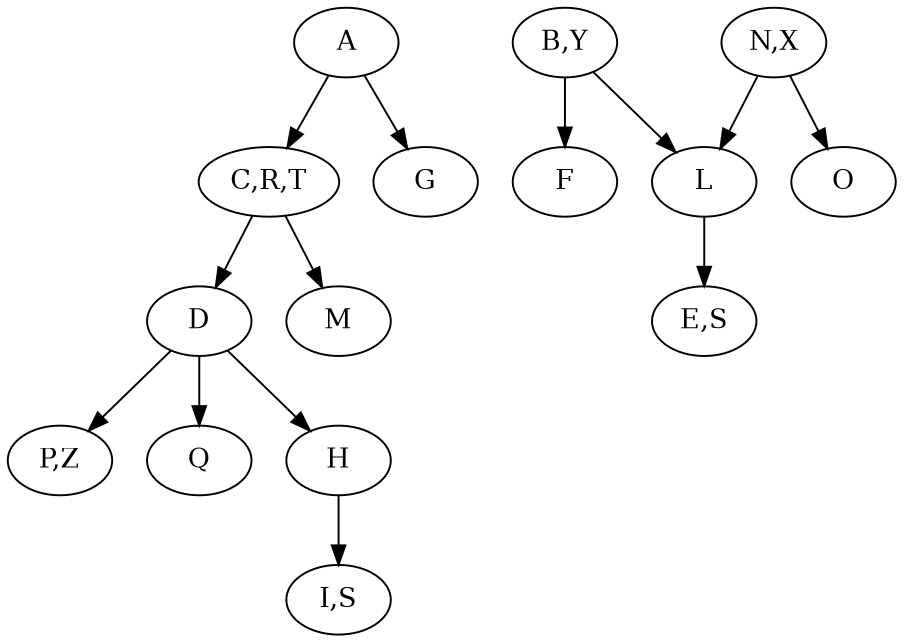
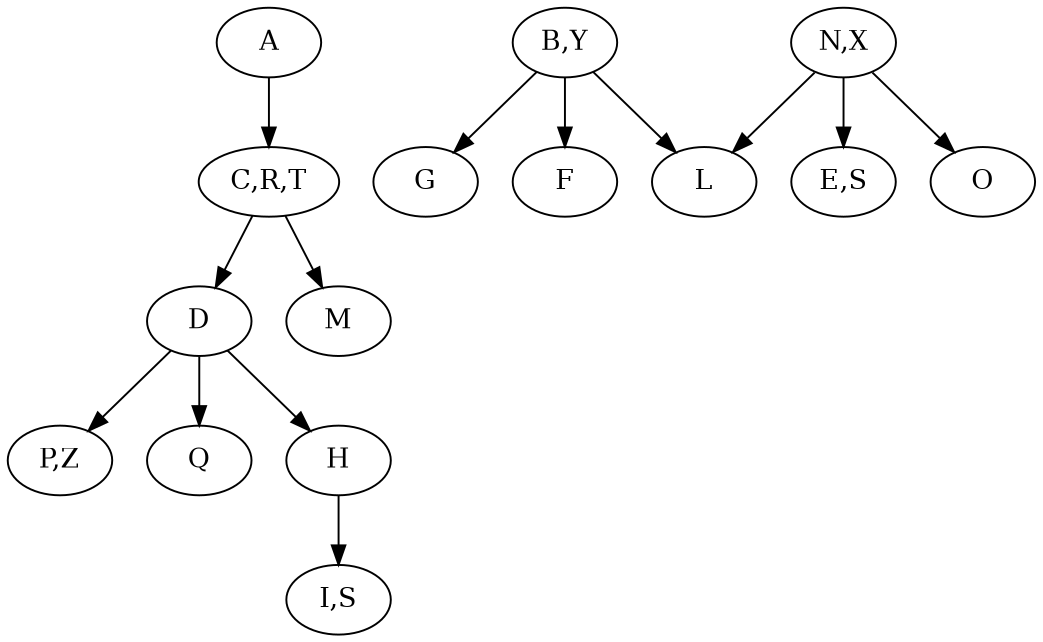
(381, 104) -> (502, 105)
(704, 242) -> (844, 103)
